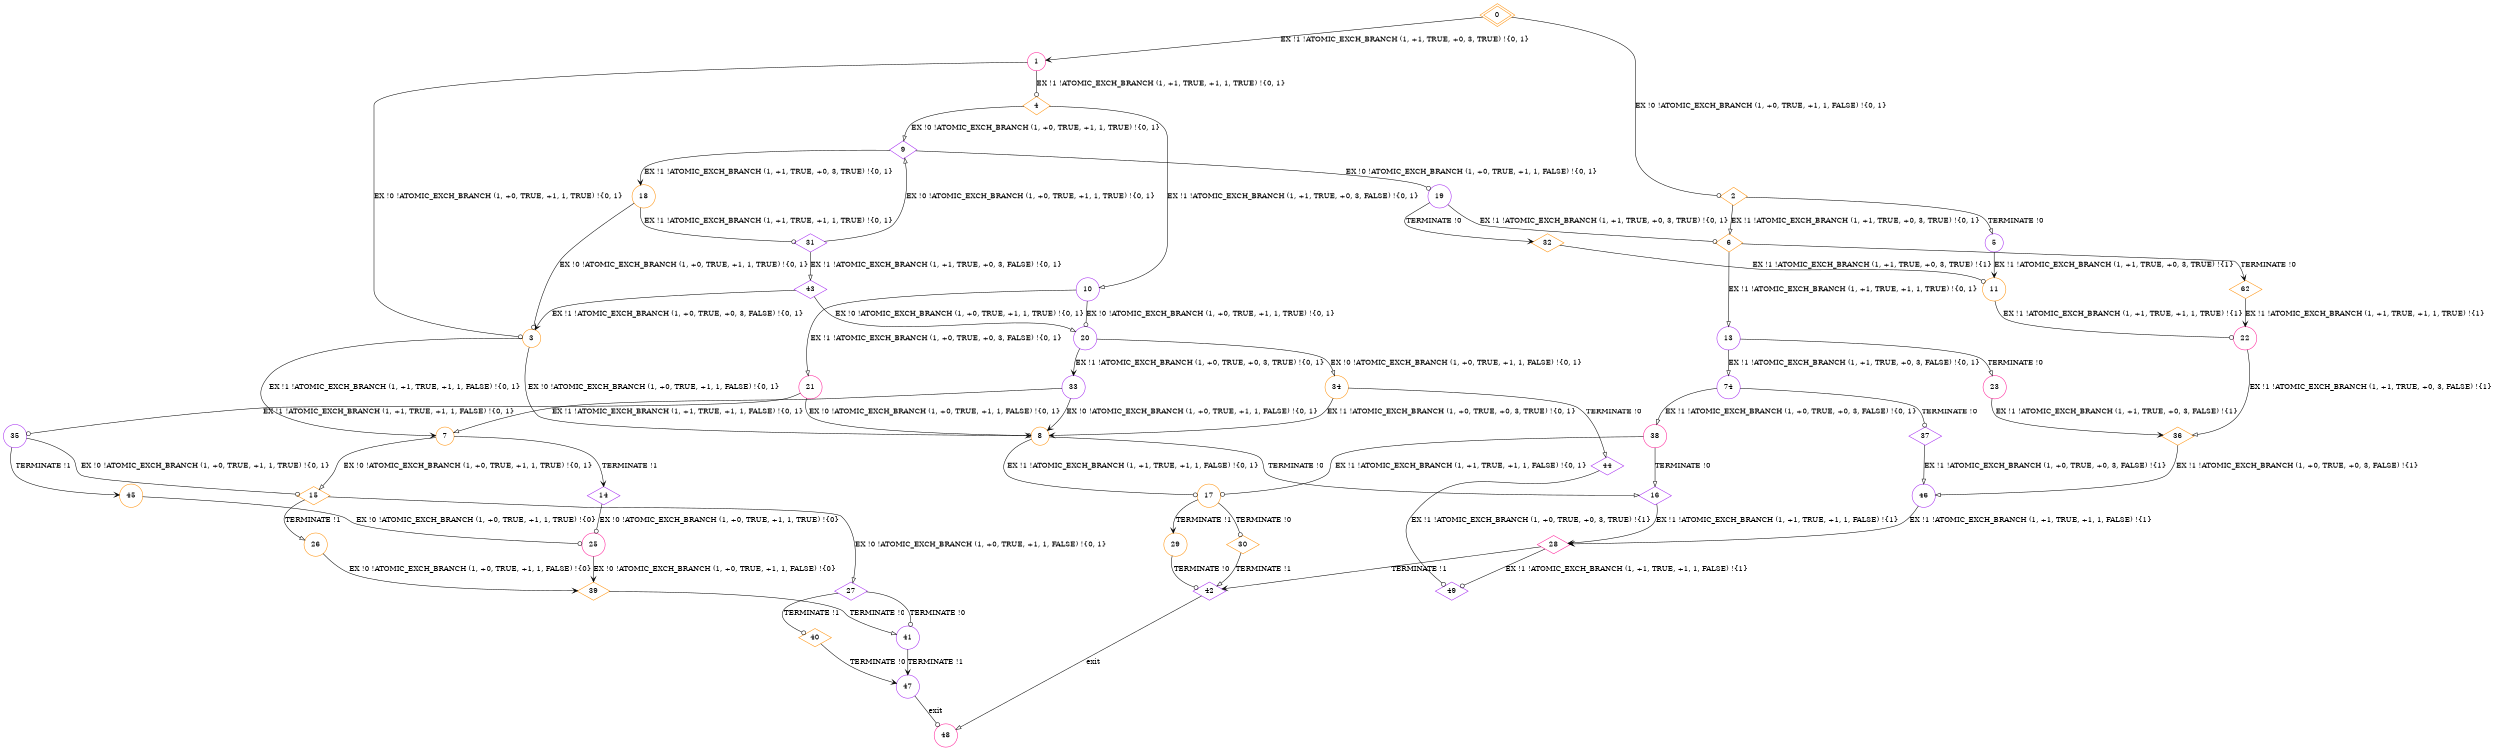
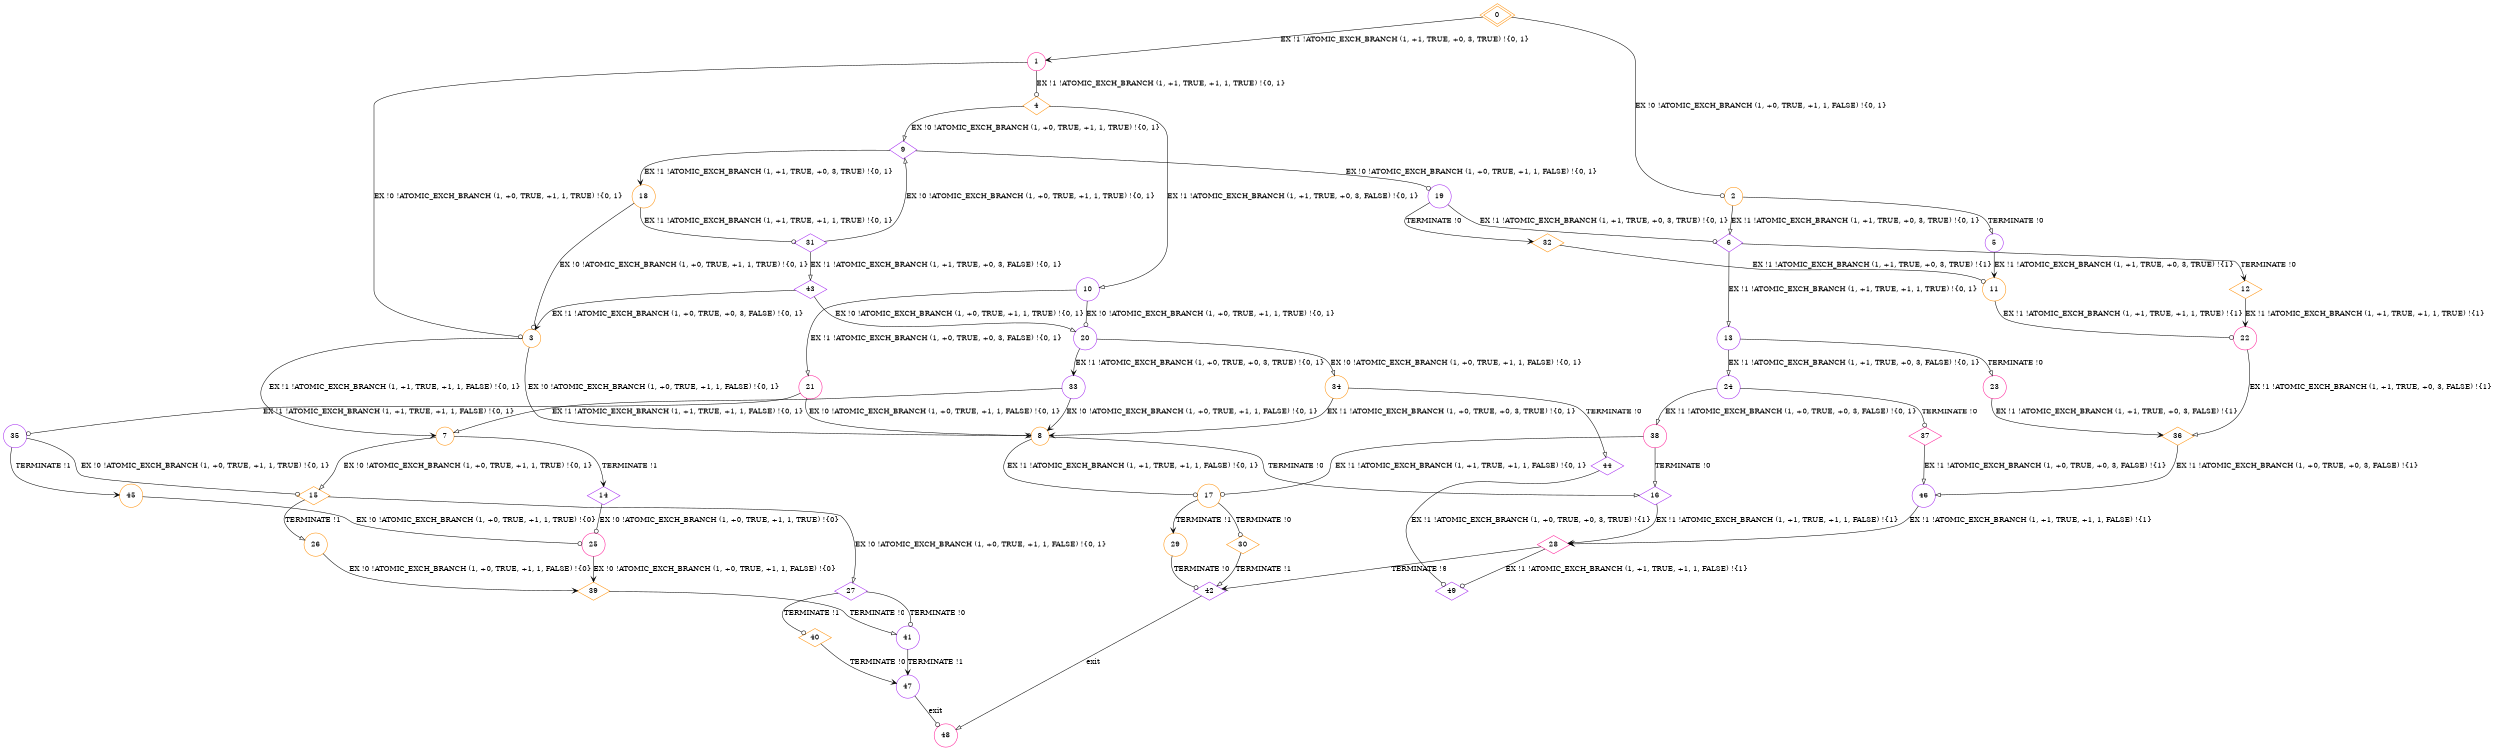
(1734, 196) -> (1734, 196)
(1729, 243) -> (1729, 243)
(2246, 289) -> (2246, 289)
(1729, 387) -> (1729, 387)
(1925, 436) -> (1925, 436)
(1419, 569) -> (1419, 569)
